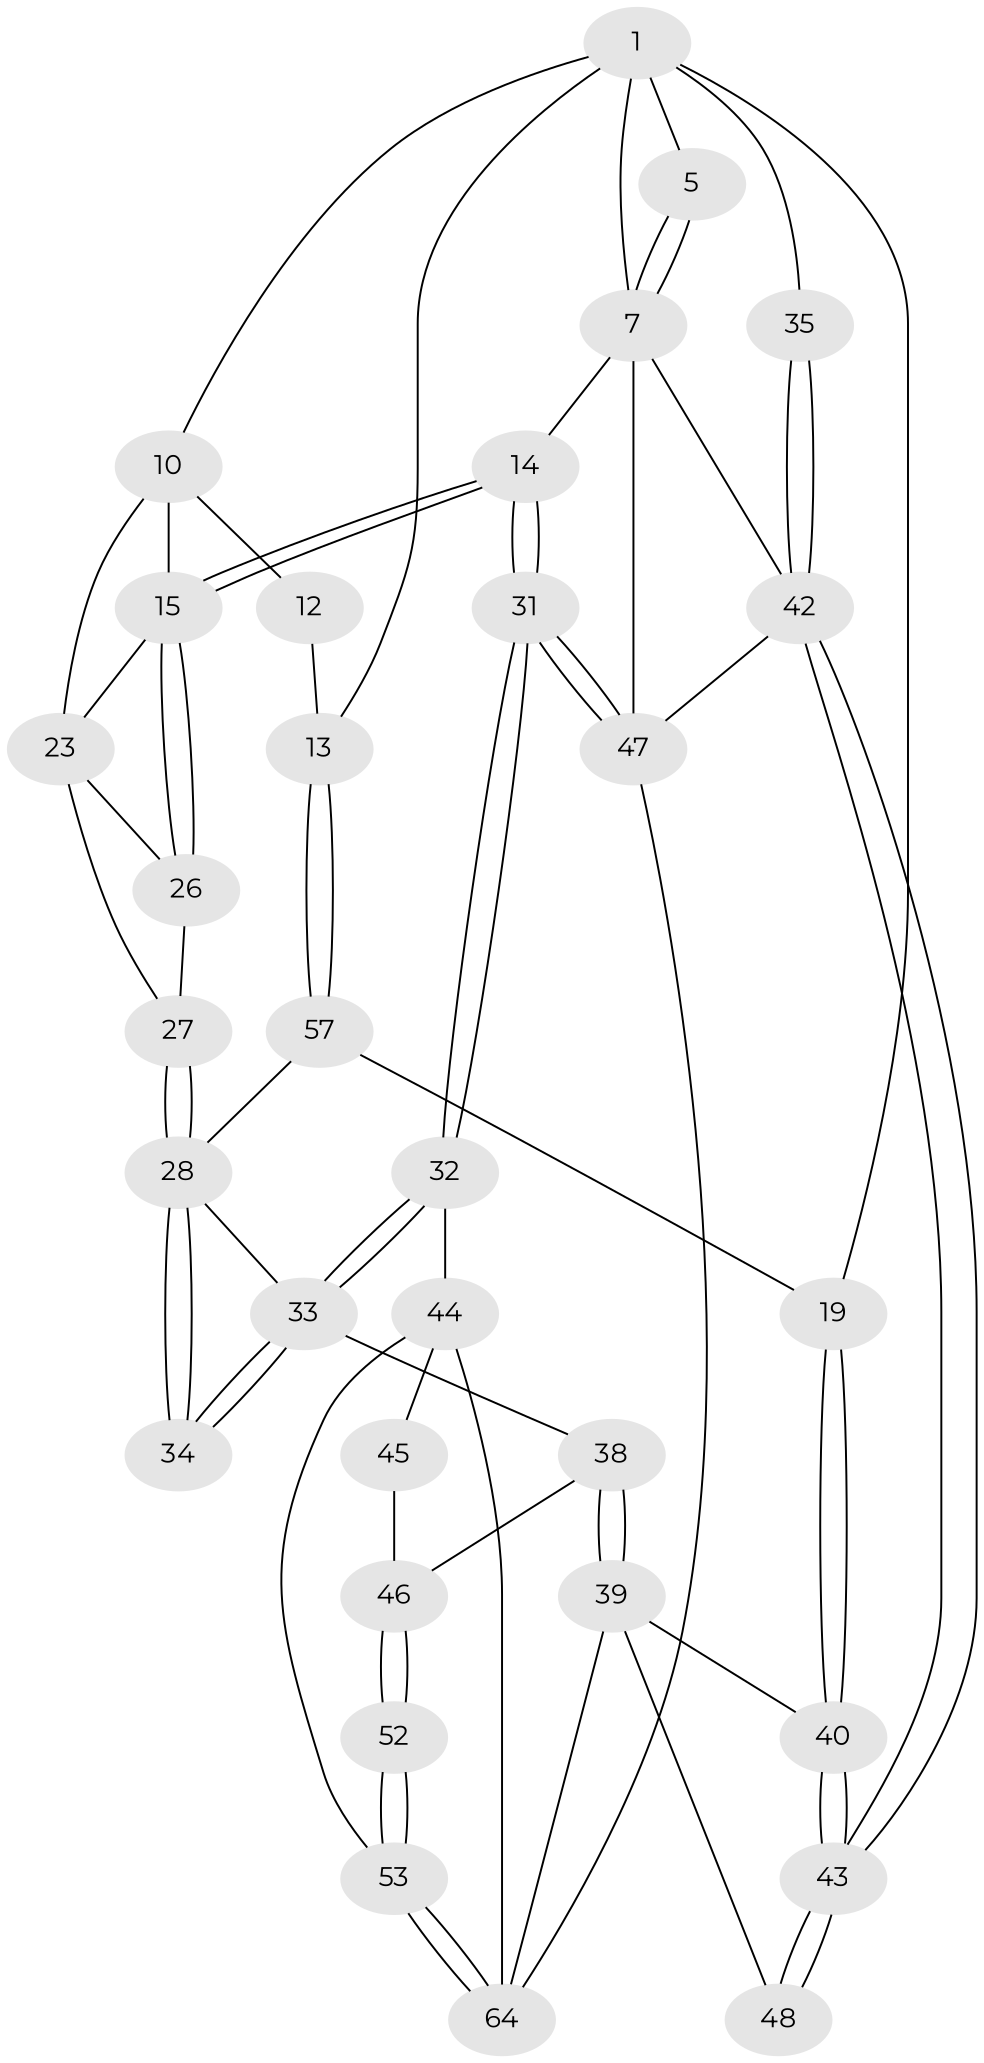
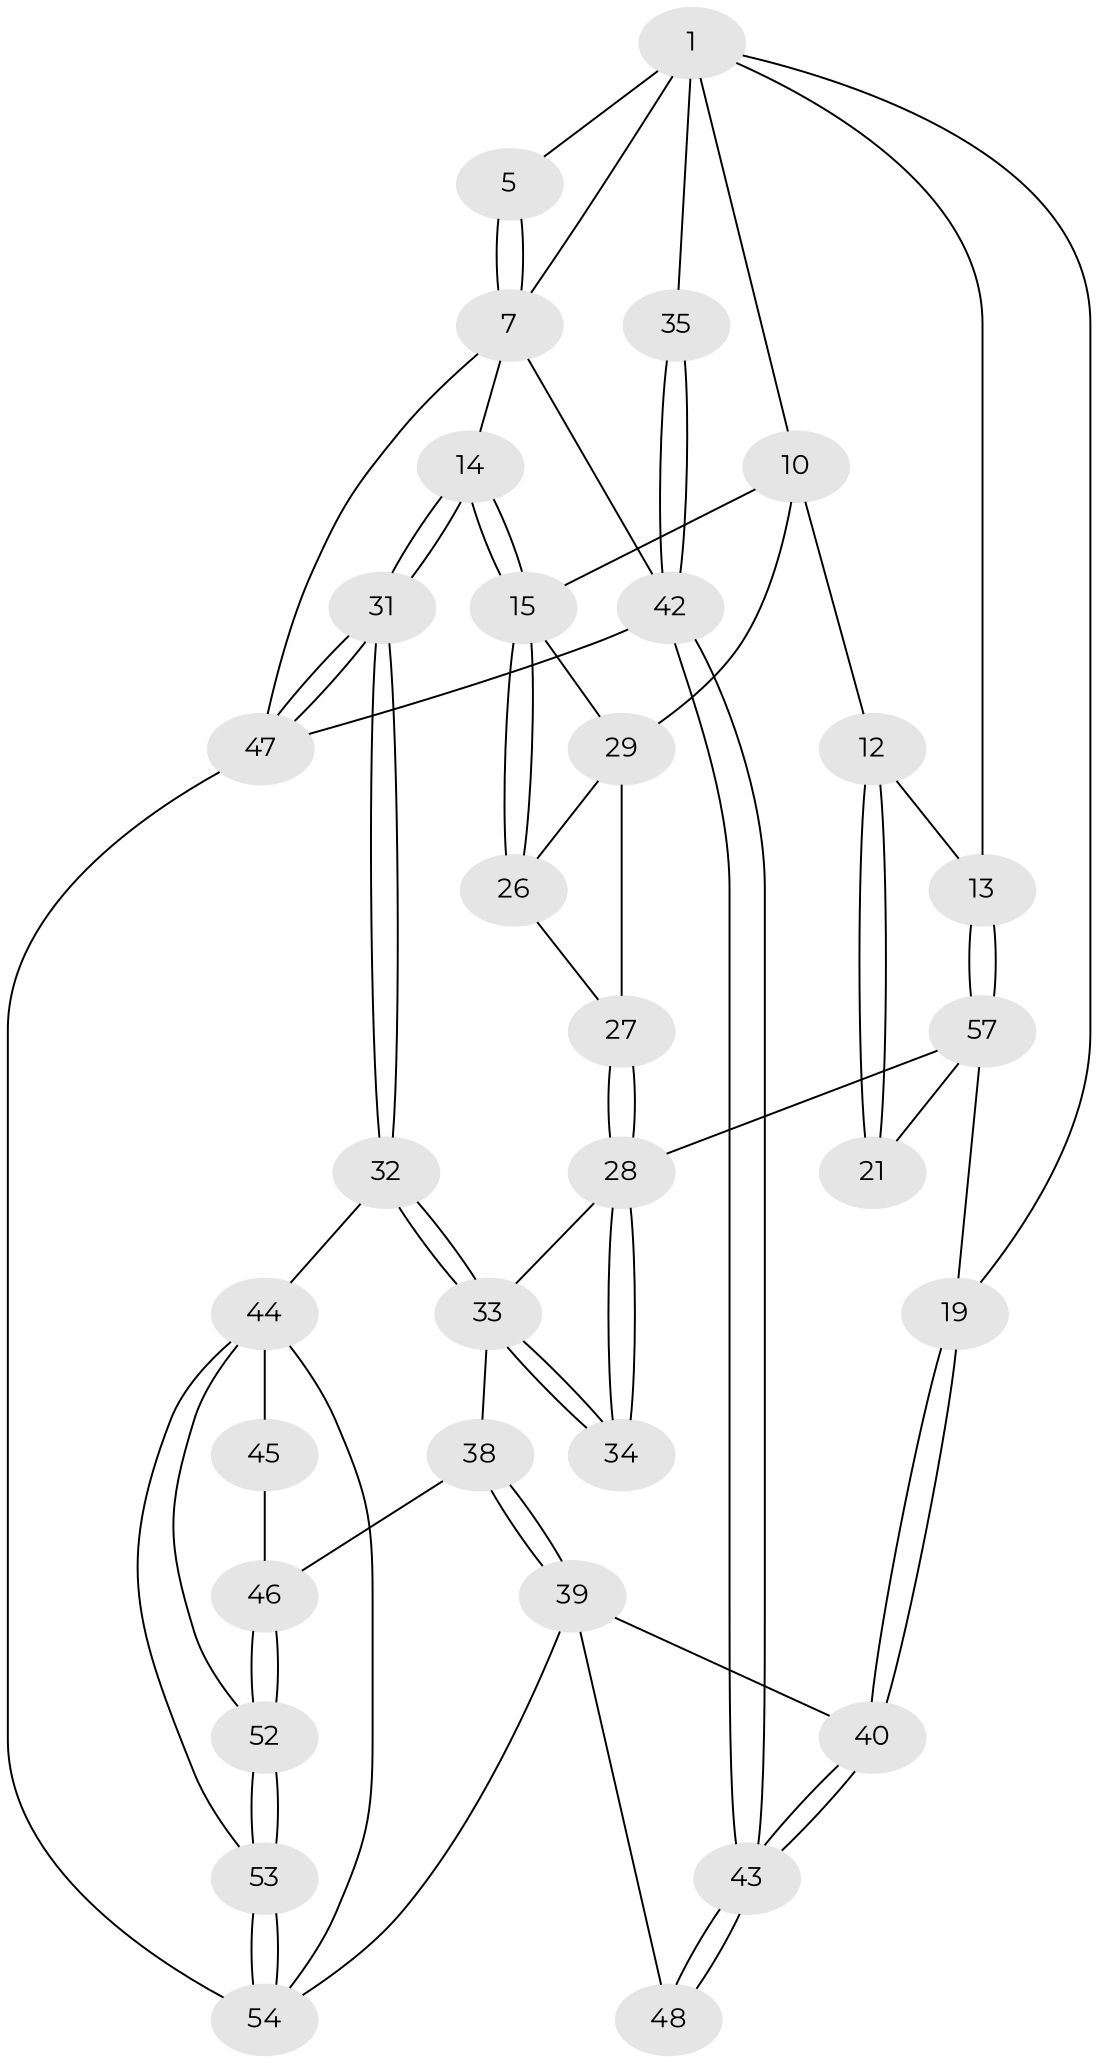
(61, 749) -> (622, 749)
none -> (873, 1173)
none -> (173, 1526)
(502, 2020) -> (265, 2020)
